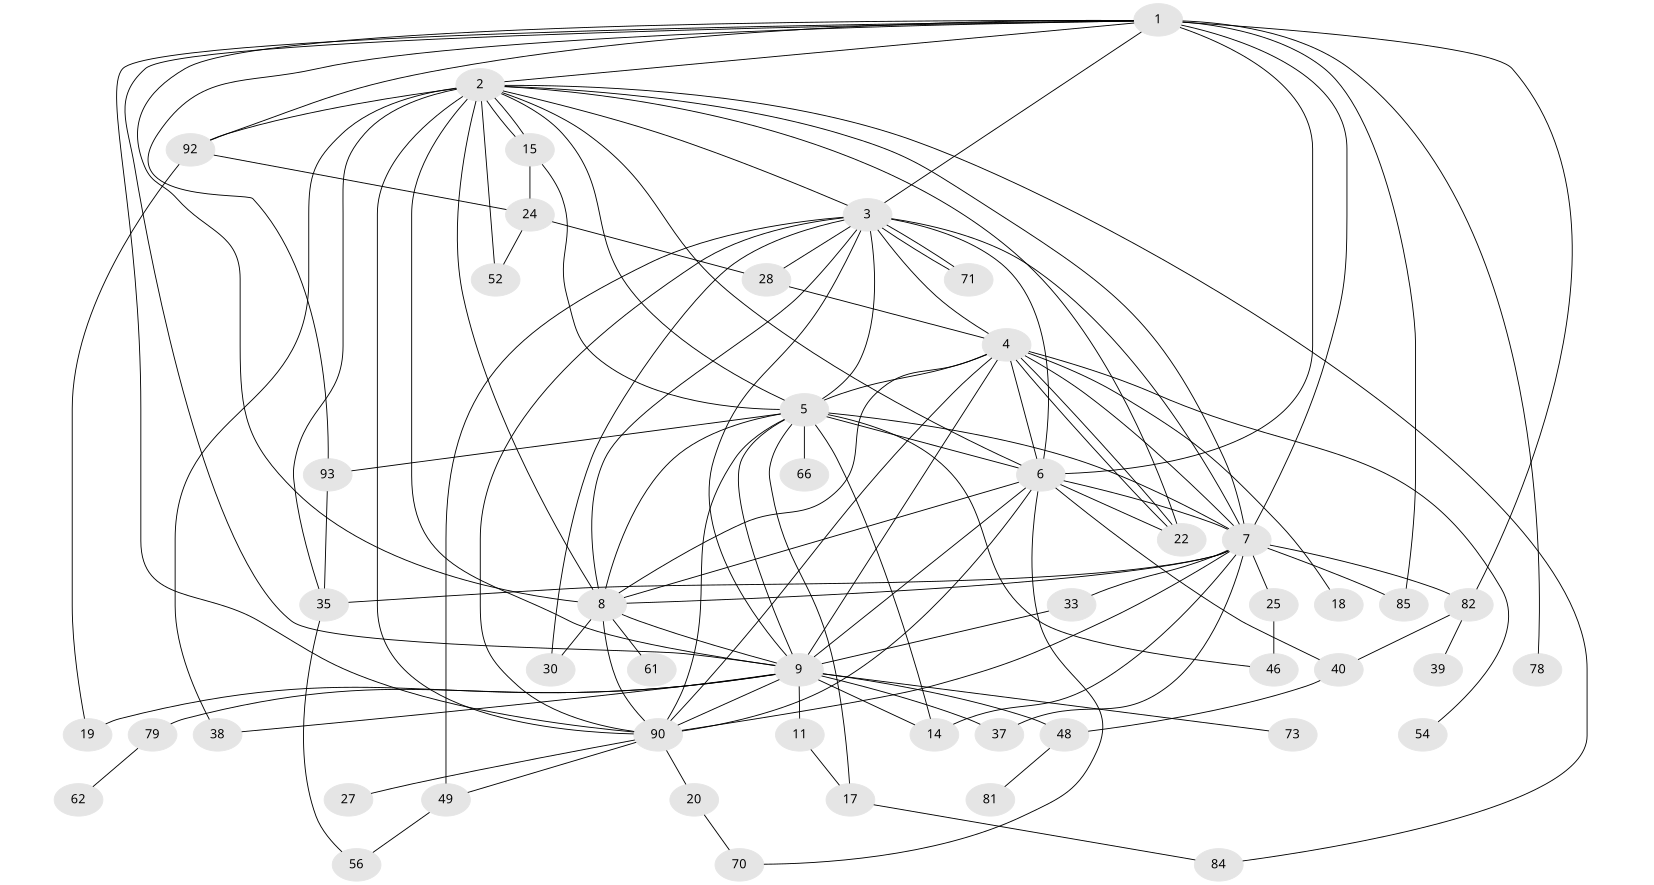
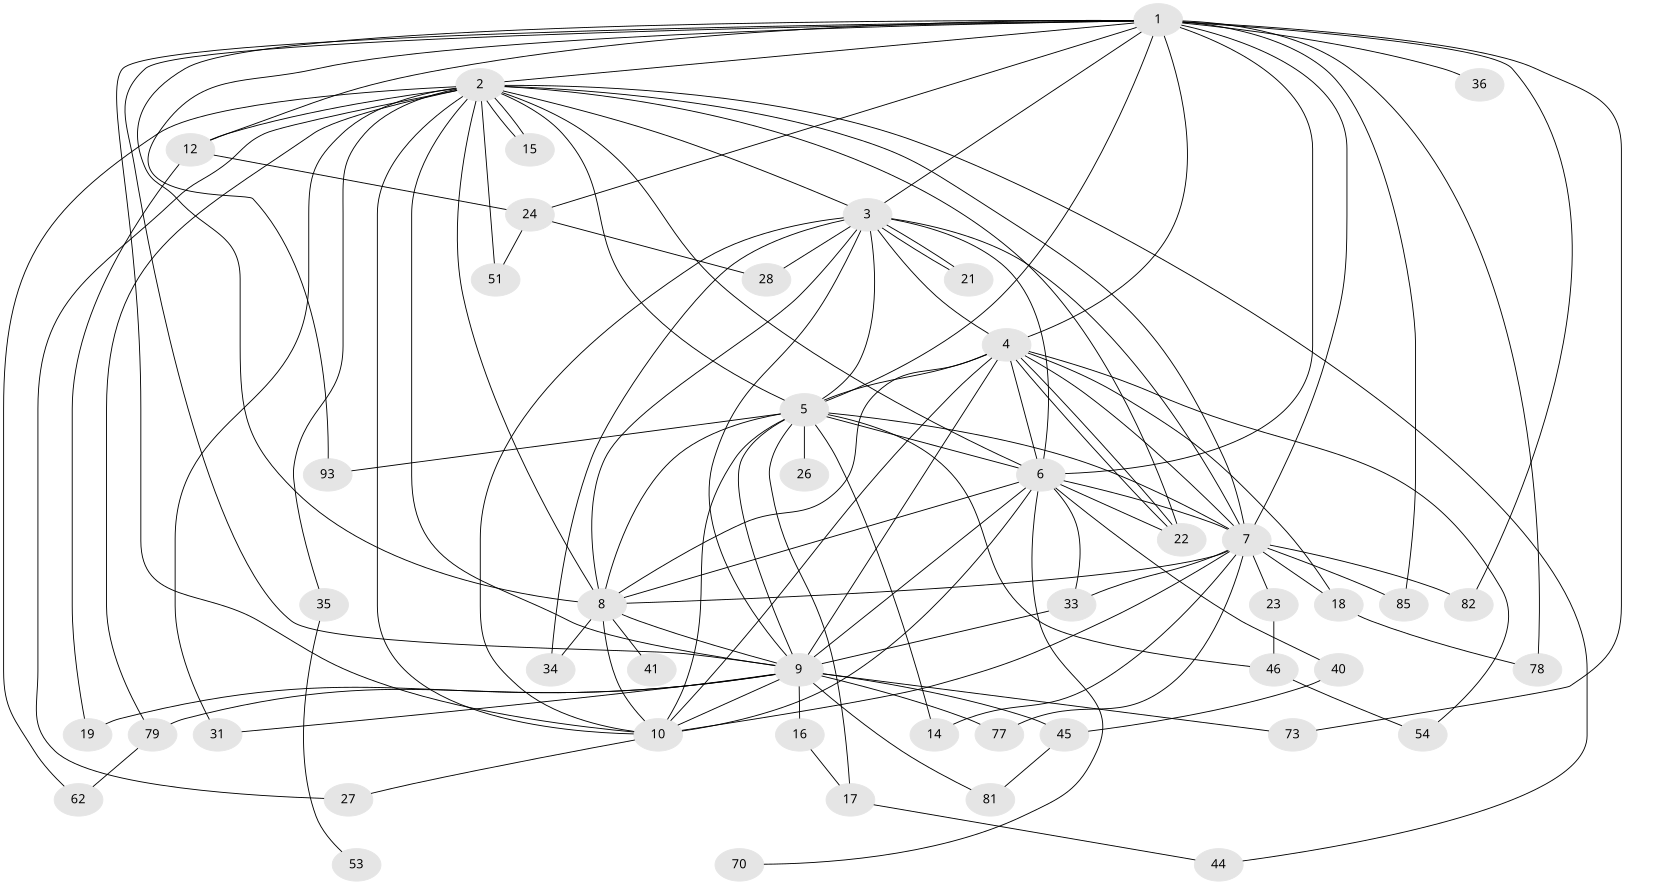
none -> (1480, 85)
(190, 150) -> (190, 150)
(530, 182) -> (859, 113)
(496, 280) -> (496, 280)
(969, 280) -> (969, 280)
none -> (19, 290)
none -> (122, 312)
(887, 312) -> (1174, 222)
none -> (1621, 315)
(591, 352) -> (1033, 260)
none -> (38, 436)
(804, 475) -> (804, 475)
none -> (1079, 535)
(326, 540) -> none
(812, 584) -> (1293, 572)
(1274, 605) -> (1274, 605)
(1404, 637) -> none
none -> (1435, 642)
(551, 670) -> (551, 670)
(652, 670) -> (652, 670)
(1438, 670) -> none
none -> (1347, 704)
(871, 705) -> (889, 742)
(218, 735) -> (218, 735)
(658, 735) -> (658, 735)
(800, 735) -> (800, 735)
(999, 735) -> (999, 735)
(1064, 735) -> (1064, 735)
(446, 800) -> none
(694, 800) -> none
(357, 865) -> (357, 865)
(1219, 865) -> (1219, 865)
